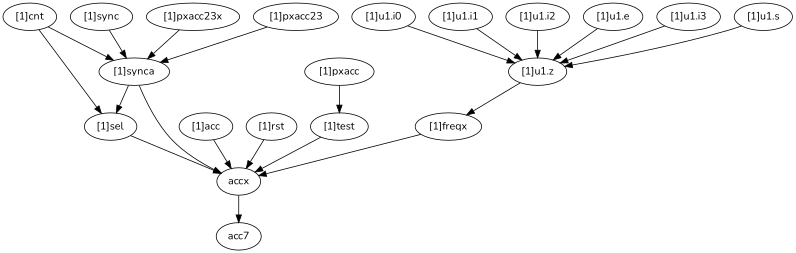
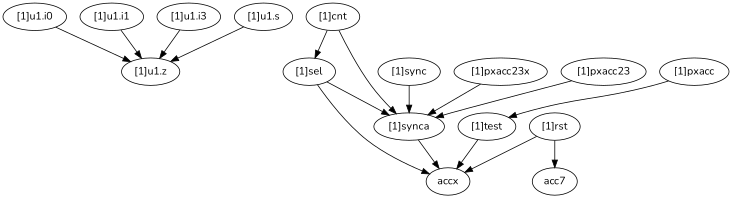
(538, 17) -> none
(613, 17) -> none
(124, 96) -> (355, 97)
(206, 127) -> none
(448, 127) -> none
(239, 205) -> (555, 150)
